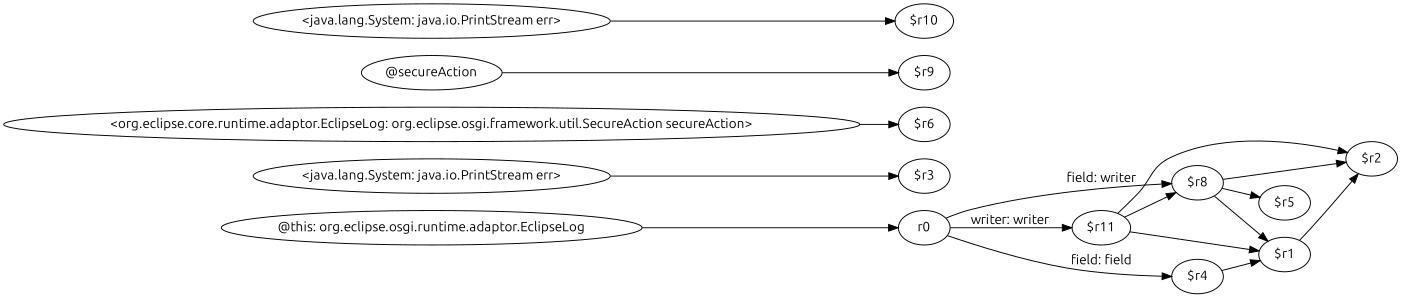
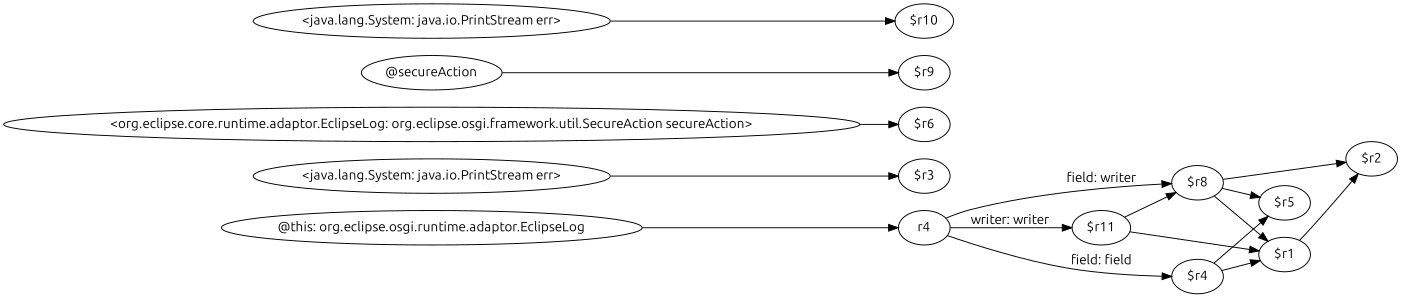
(1215, 144) -> none
(924, 228) -> (924, 228)
none -> (1239, 242)
